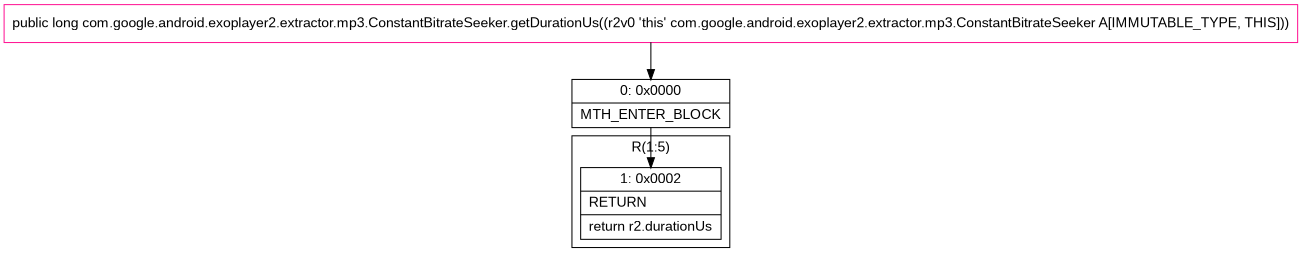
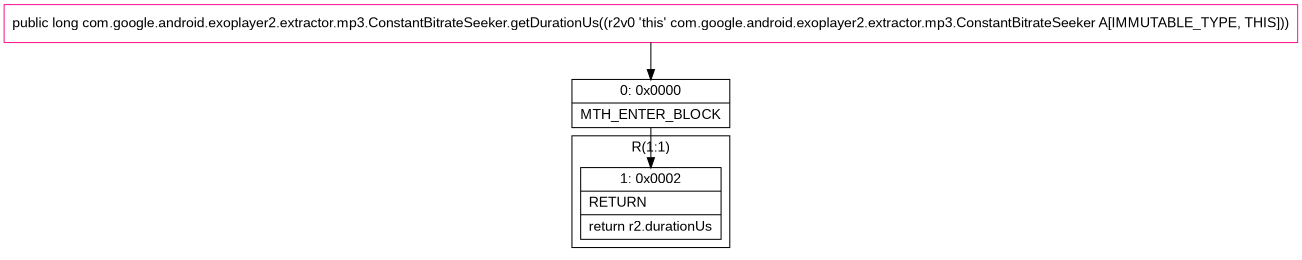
(651, 148) -> (651, 148)
